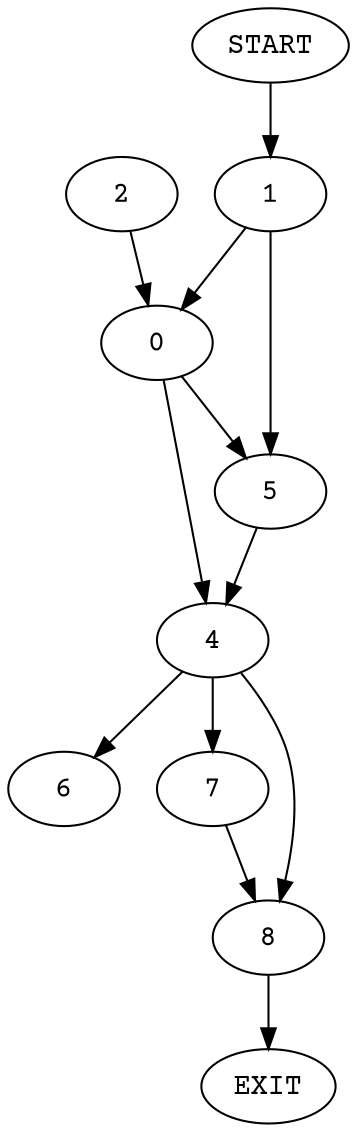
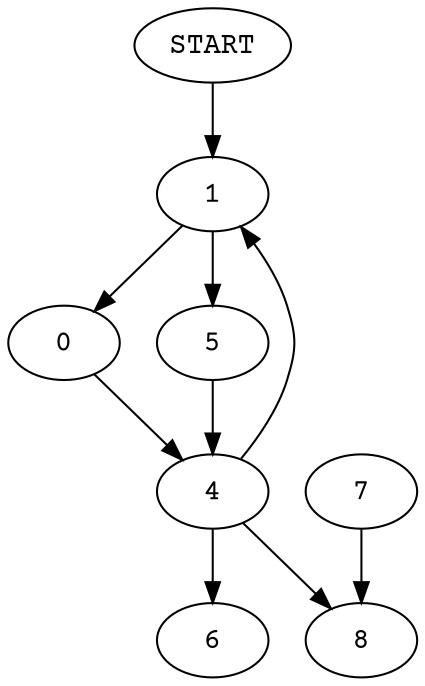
(122, 194) -> none
(207, 409) -> none
(213, 704) -> (293, 353)
(268, 1086) -> none
